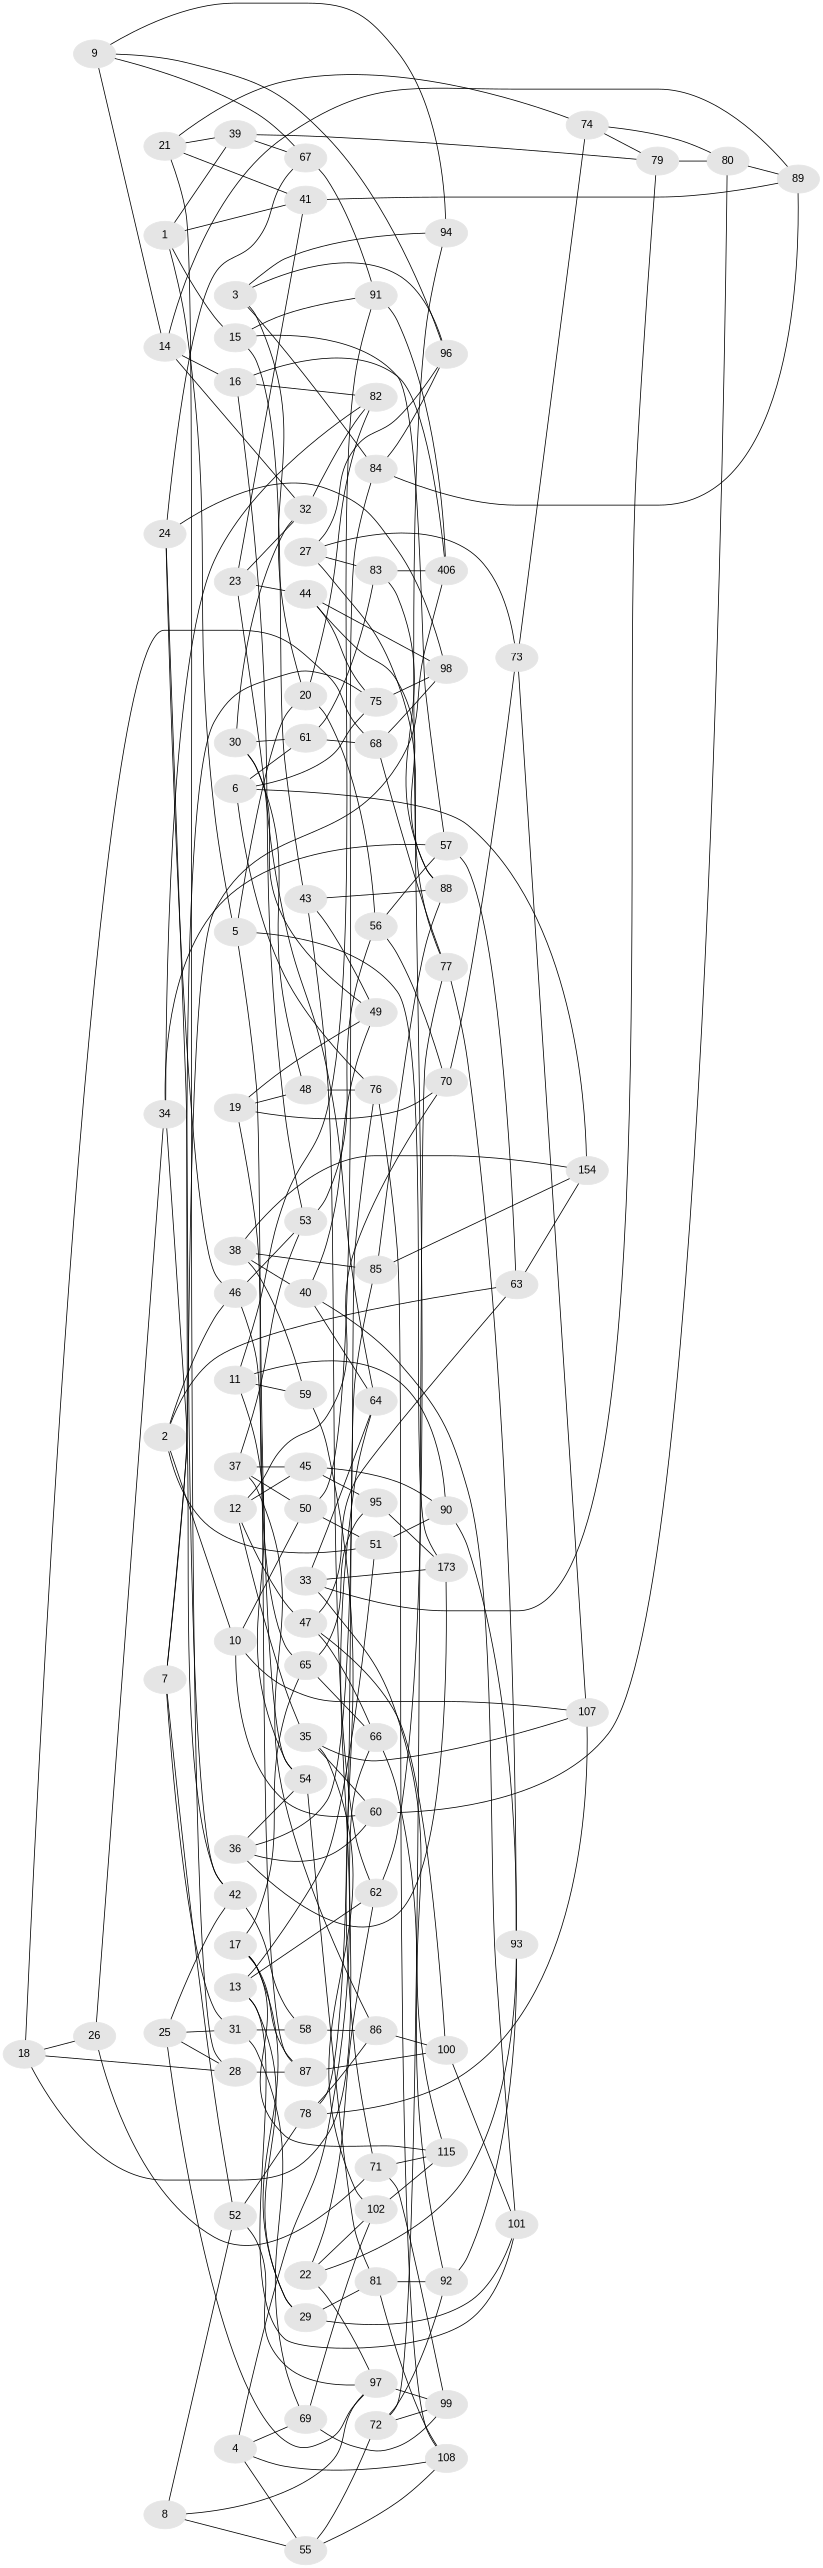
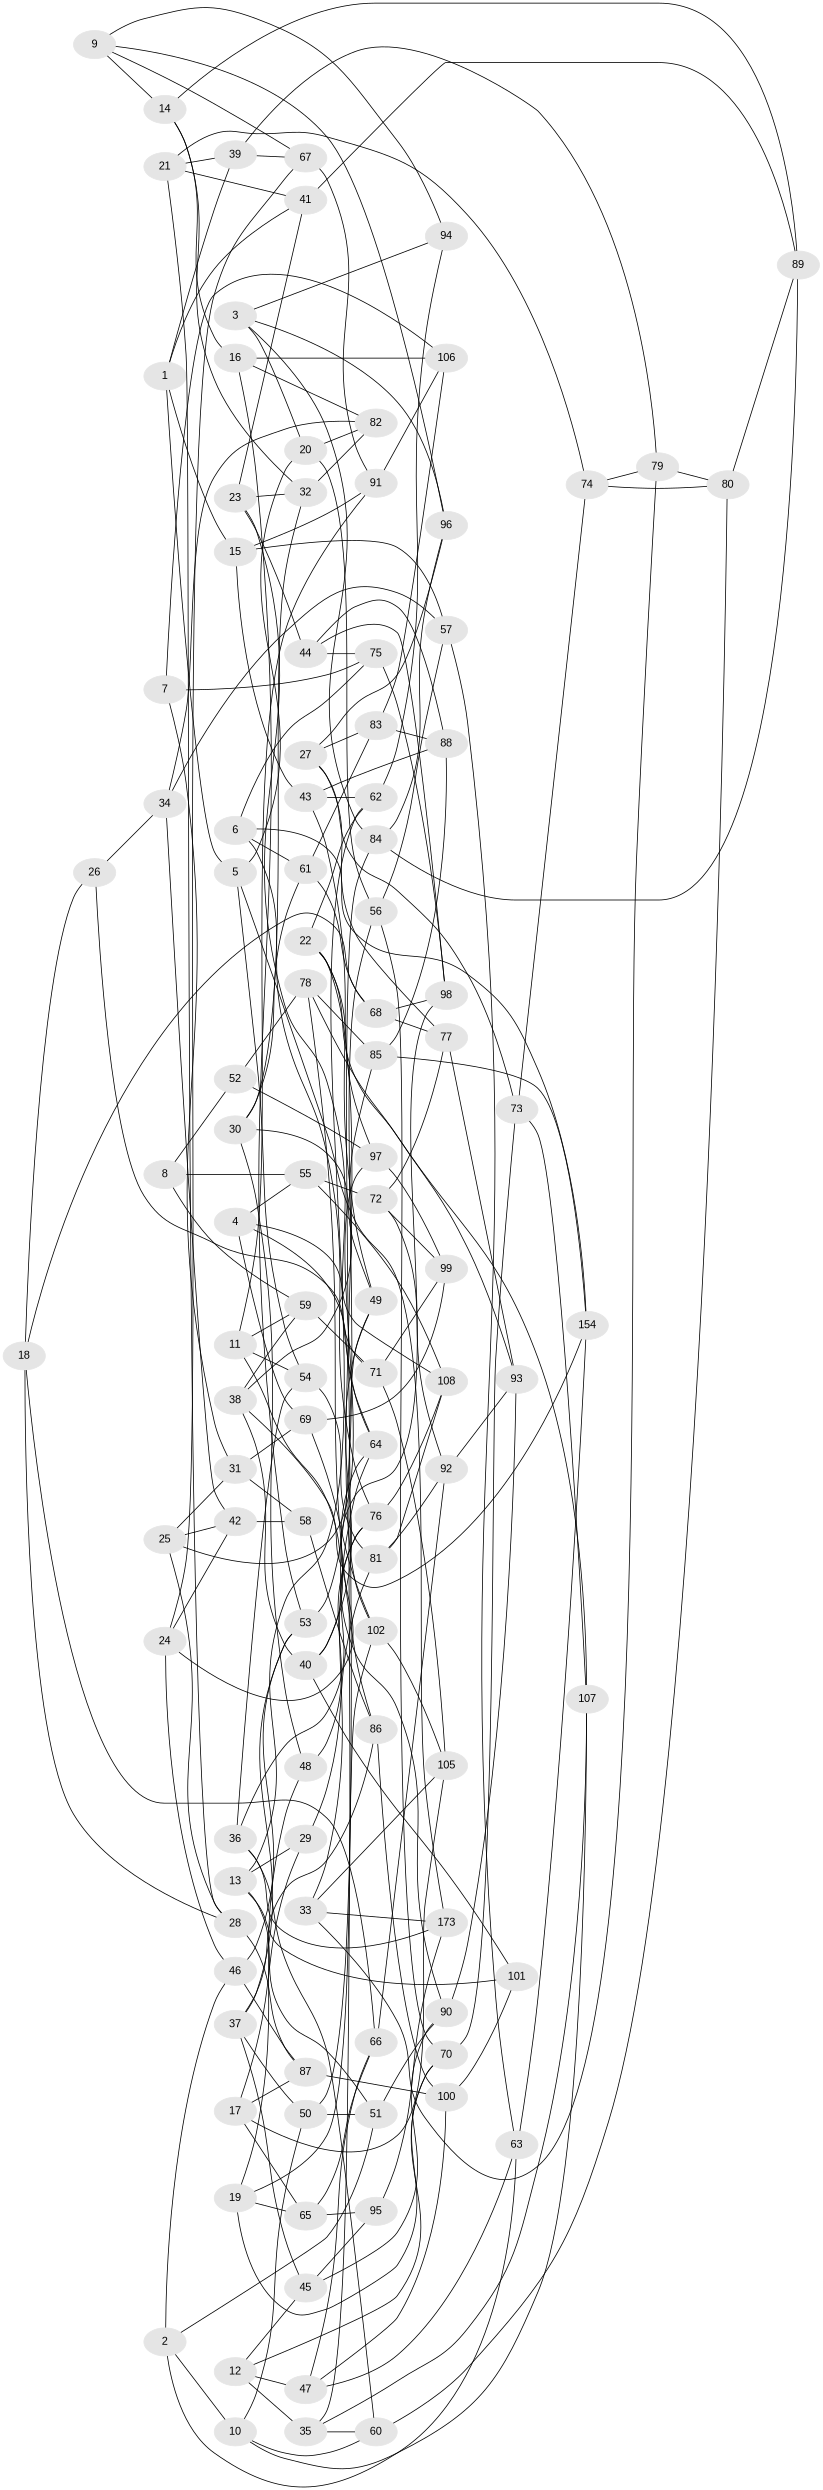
(446, 571) -> (446, 358)
(200, 1987) -> none
(446, 2153) -> (446, 1766)
(443, 2314) -> none
(298, 2485) -> (226, 1254)
